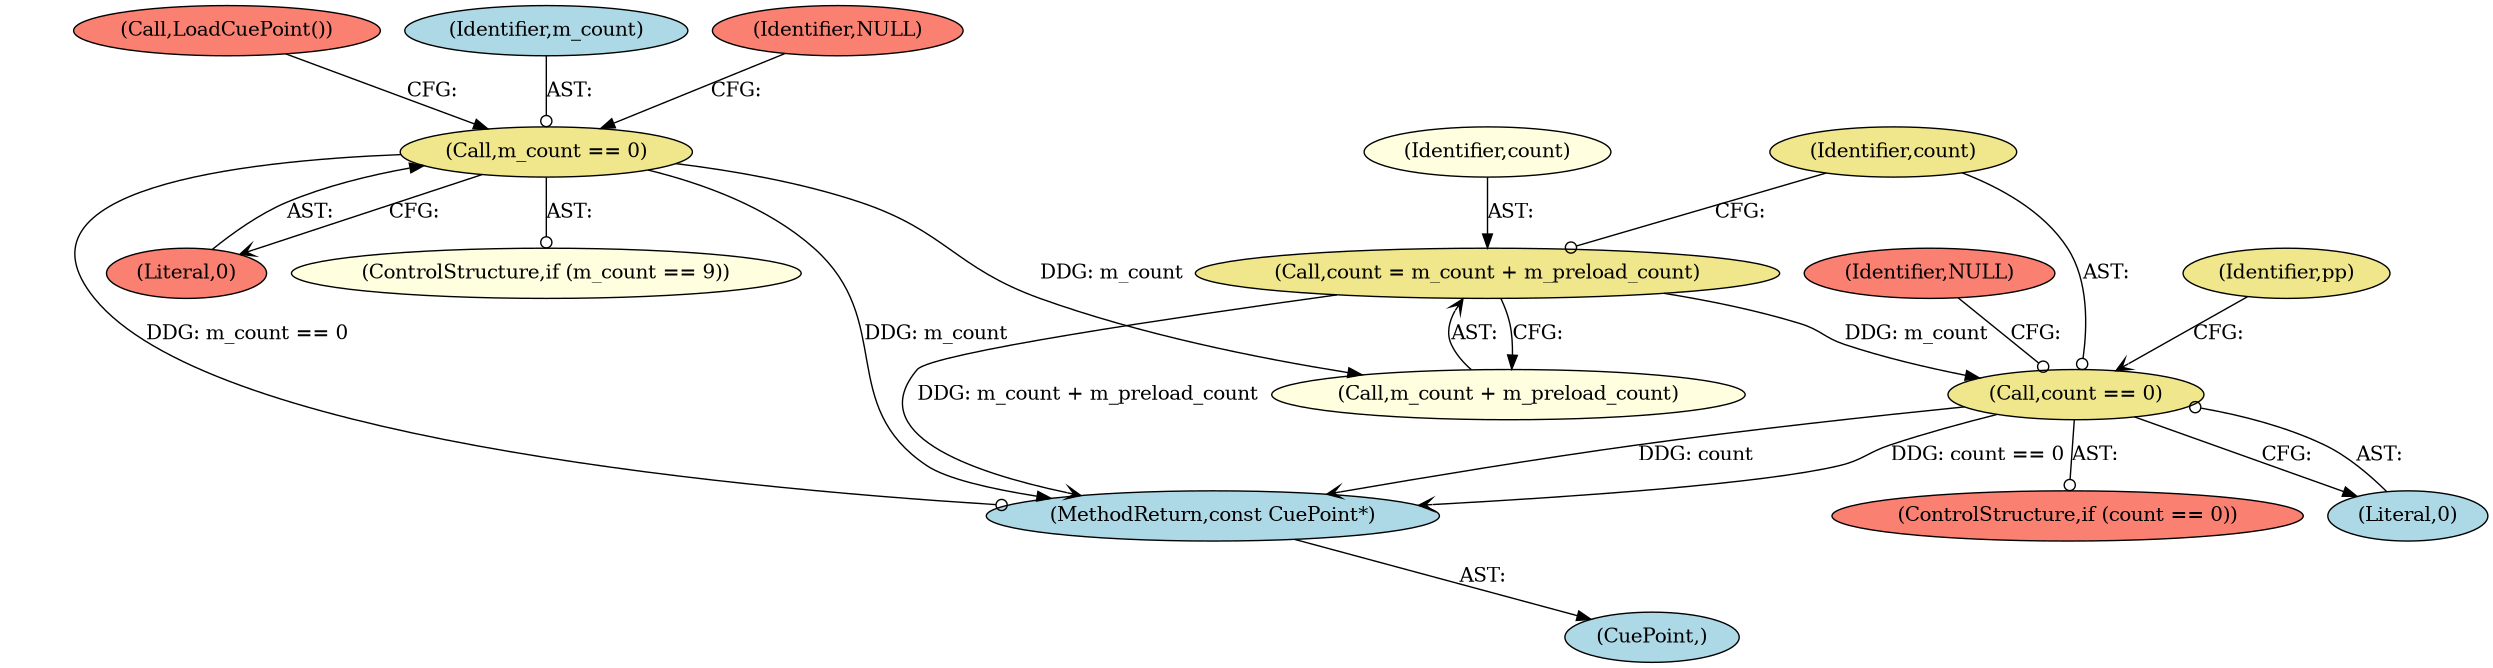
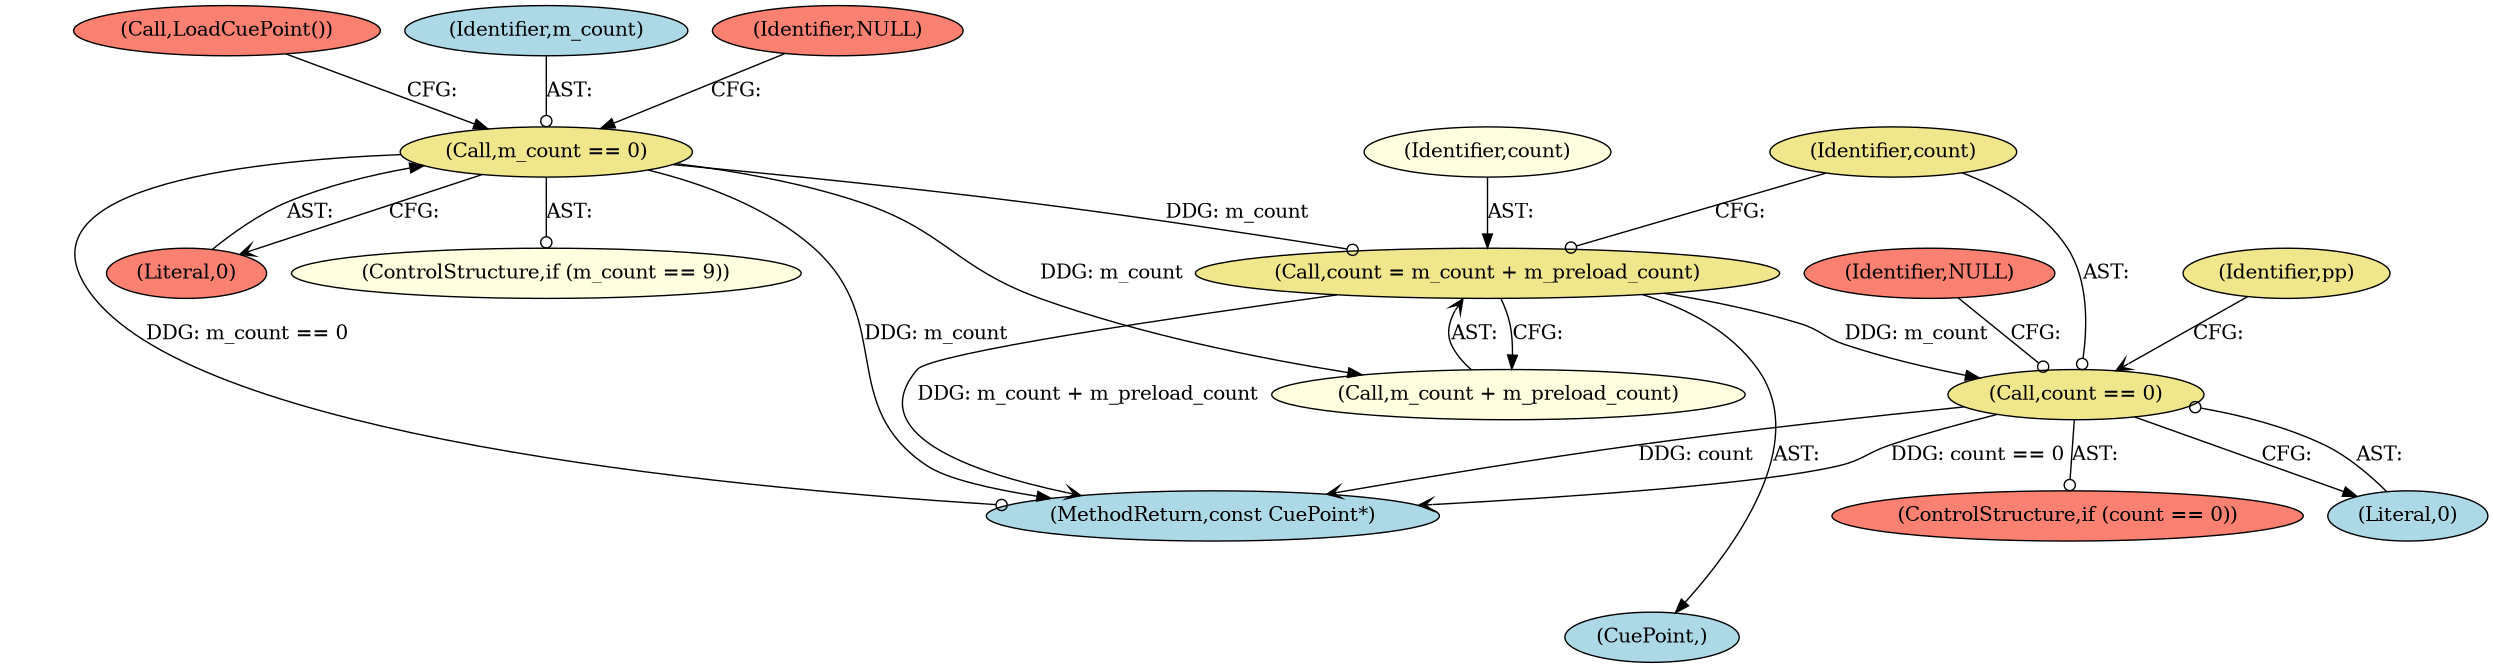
none -> (1011, 200)
(1436, 578) -> (1774, 417)
